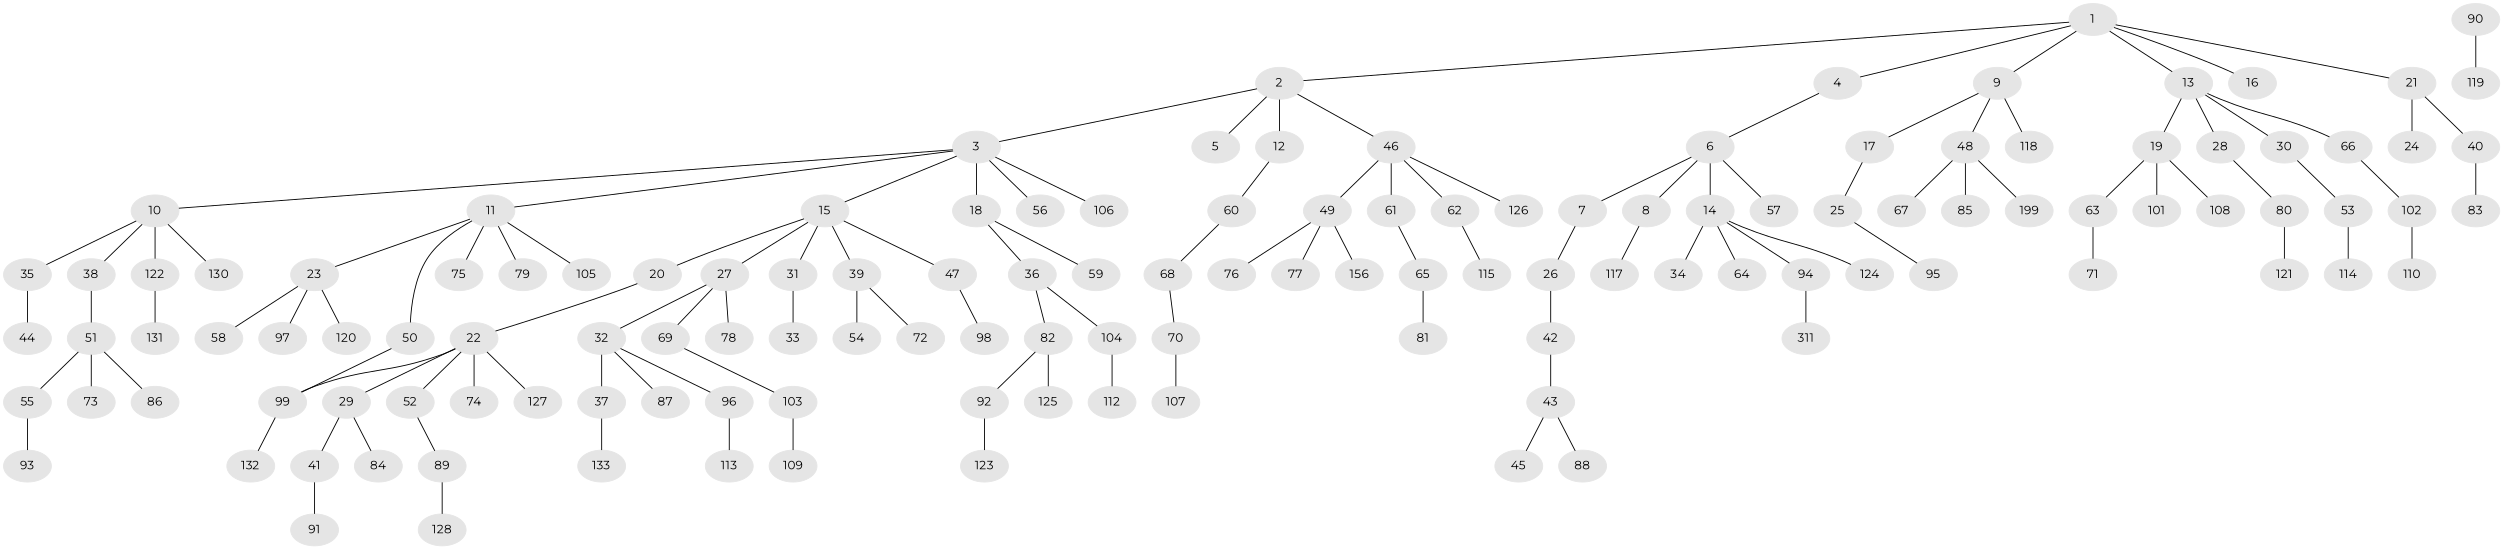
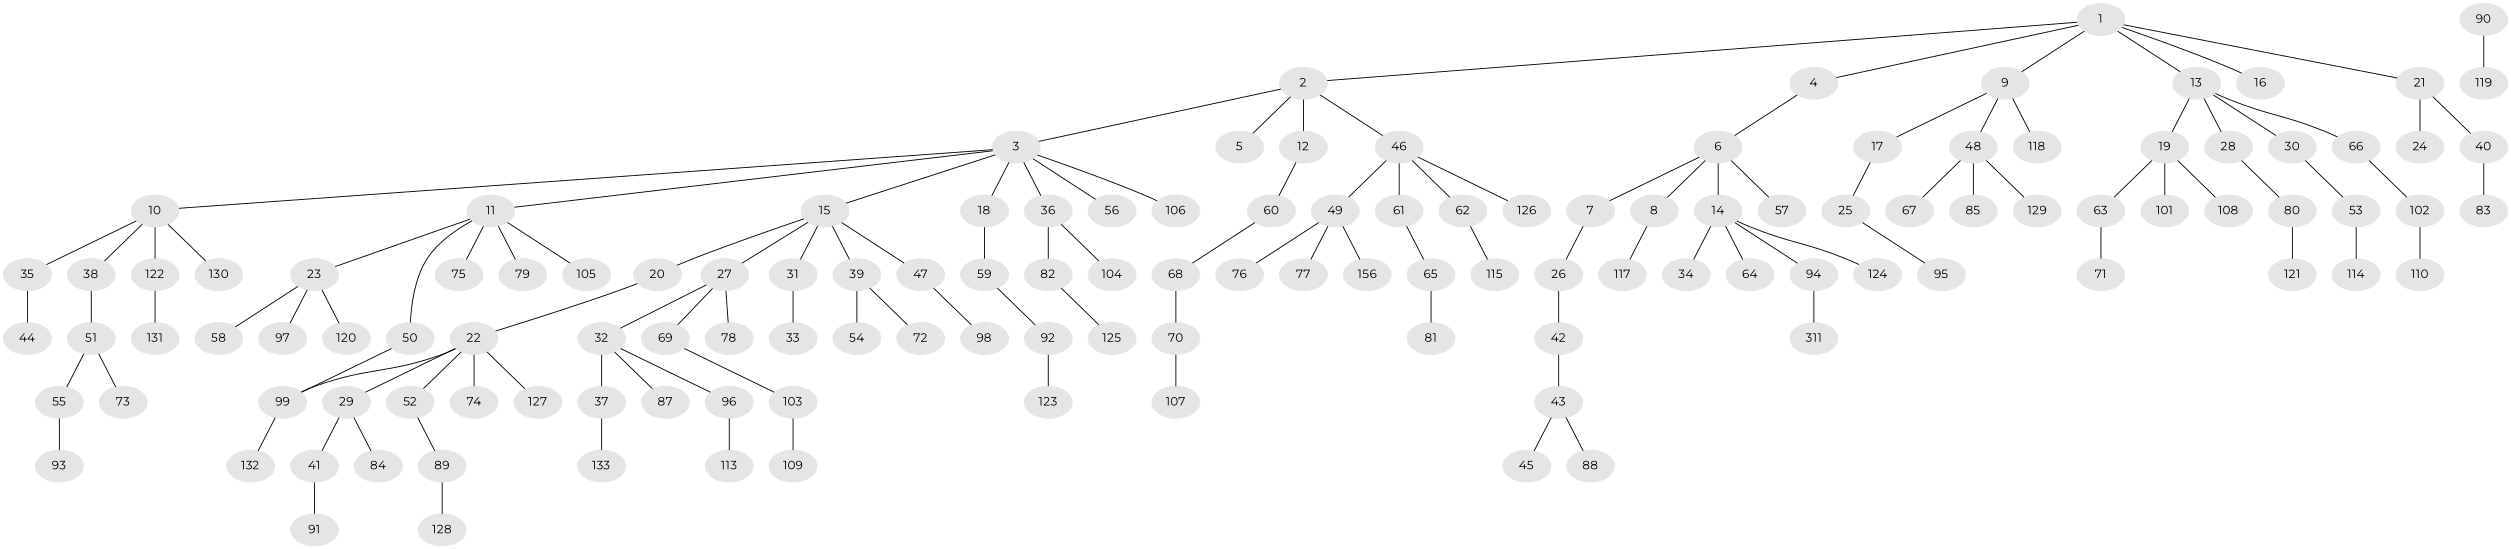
(2029, 211) -> (2037, 211)
(1004, 243) -> (1032, 179)
(1016, 370) -> (1016, 307)
(155, 402) -> none
(1112, 402) -> none
